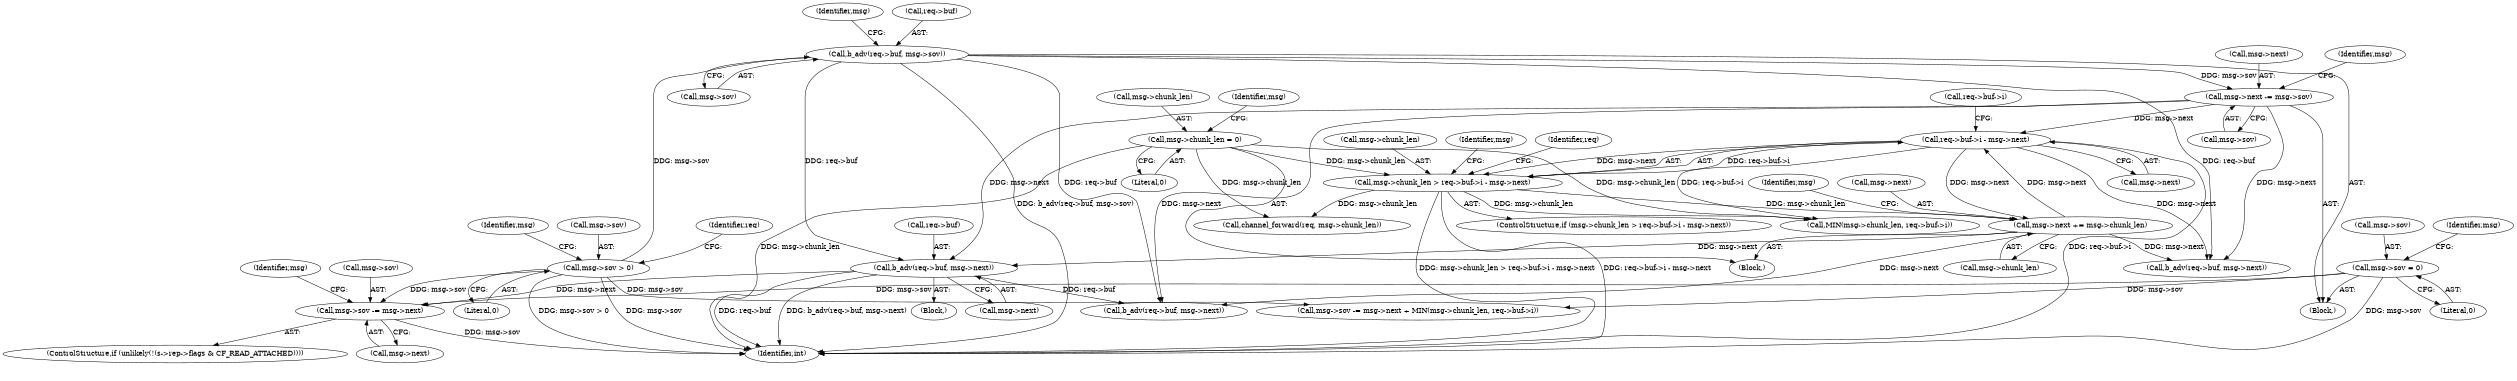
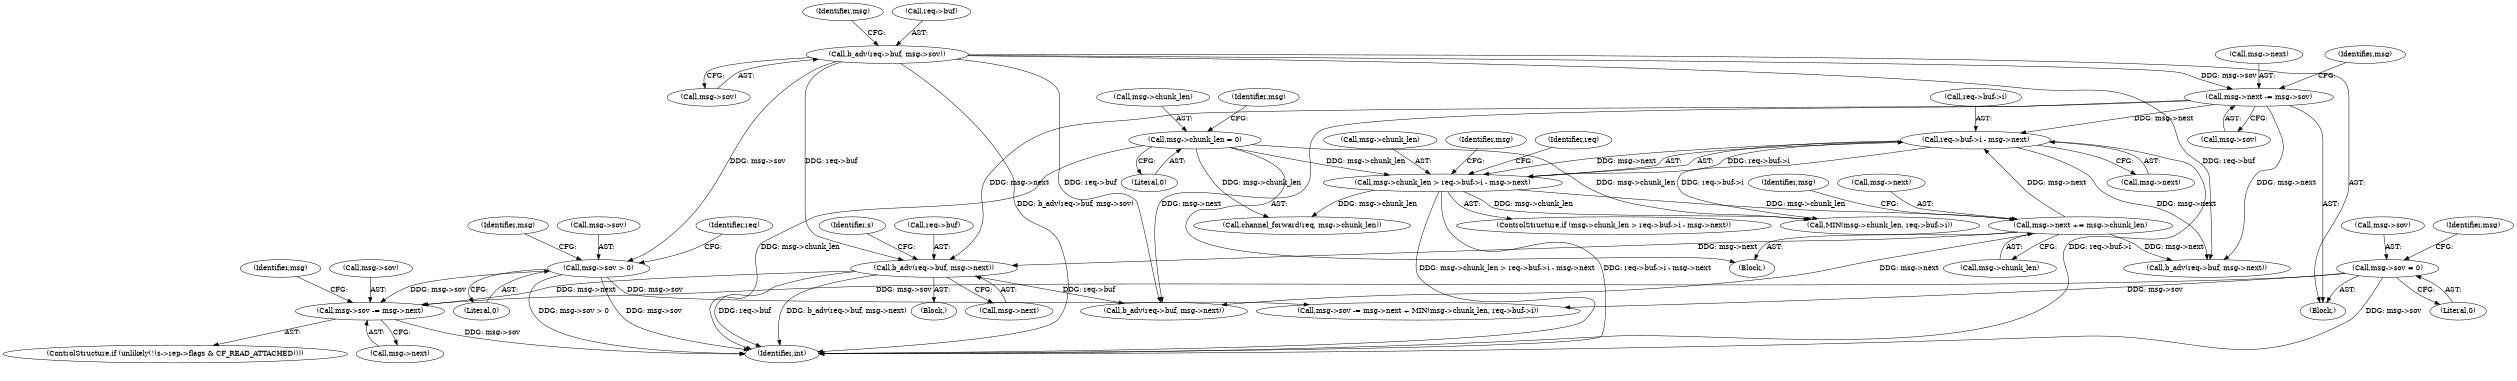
(654, 104) -> (731, 156)
(1985, 119) -> (1985, 119)
(1961, 200) -> none
none -> (852, 226)
